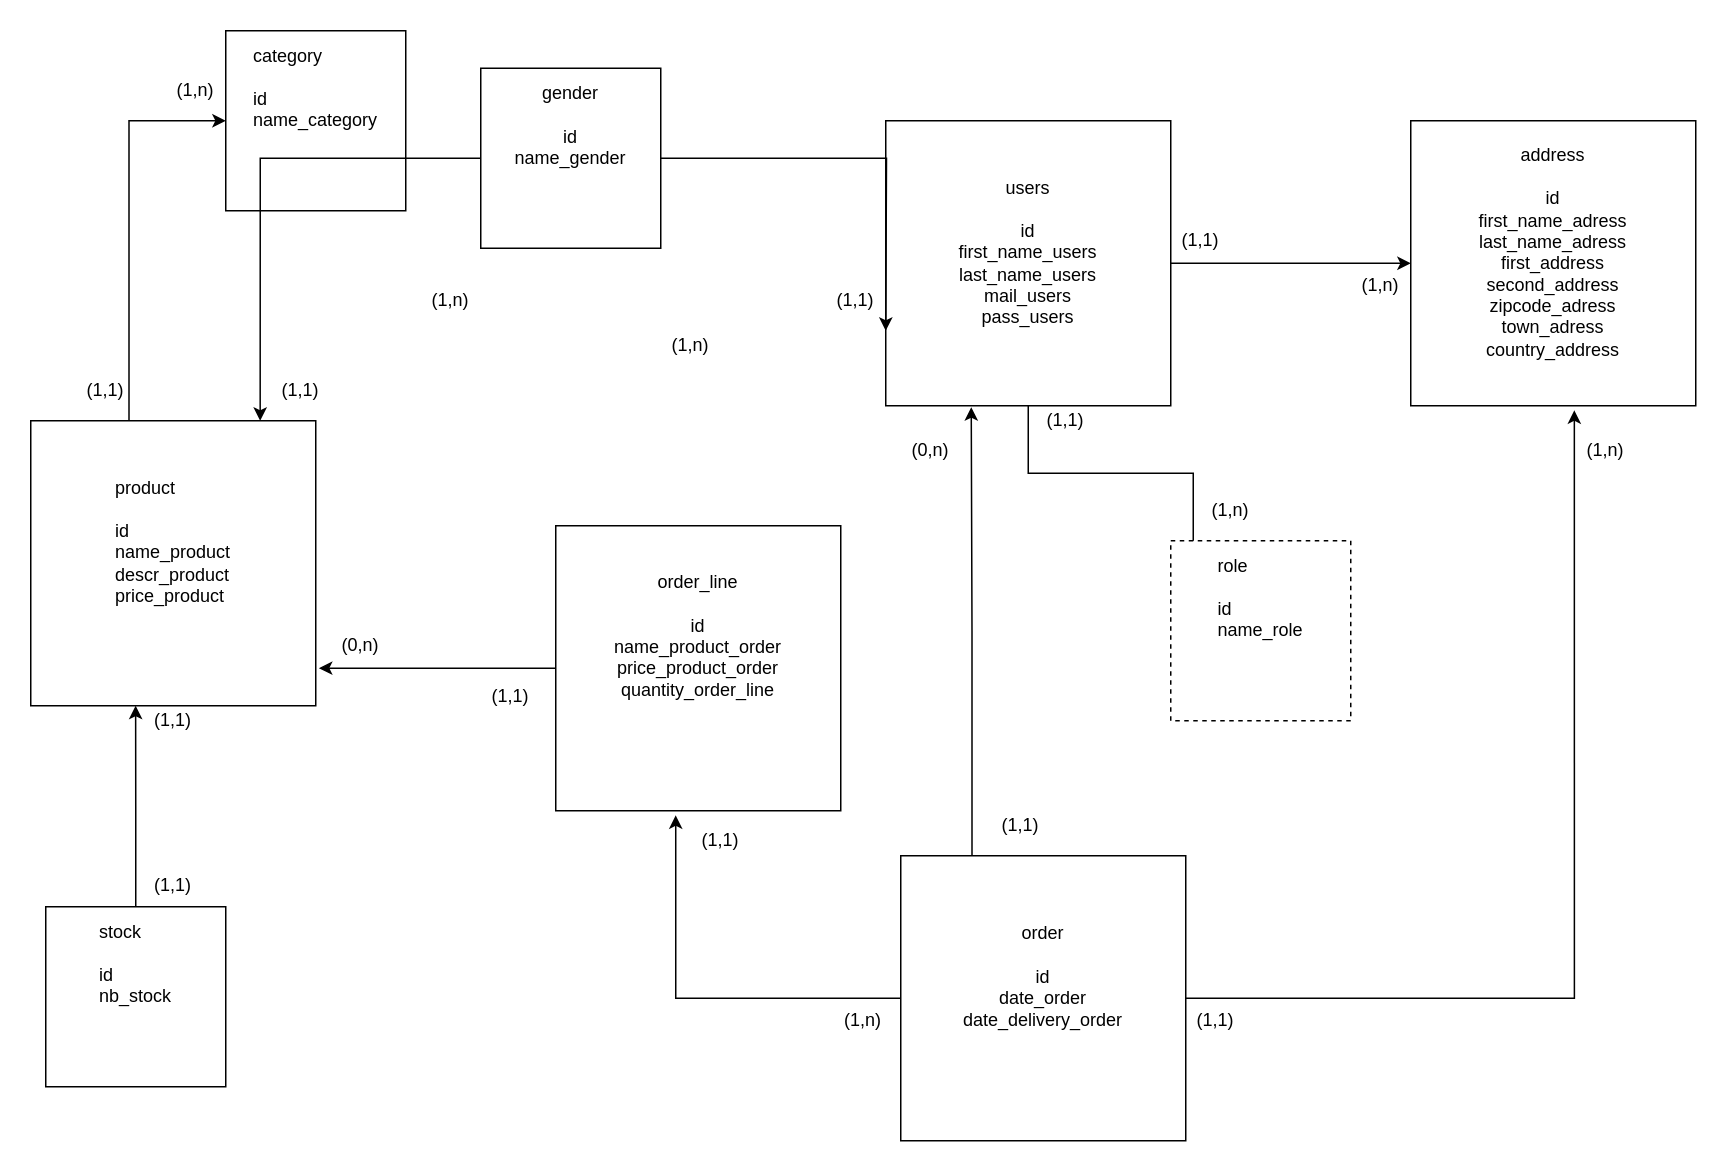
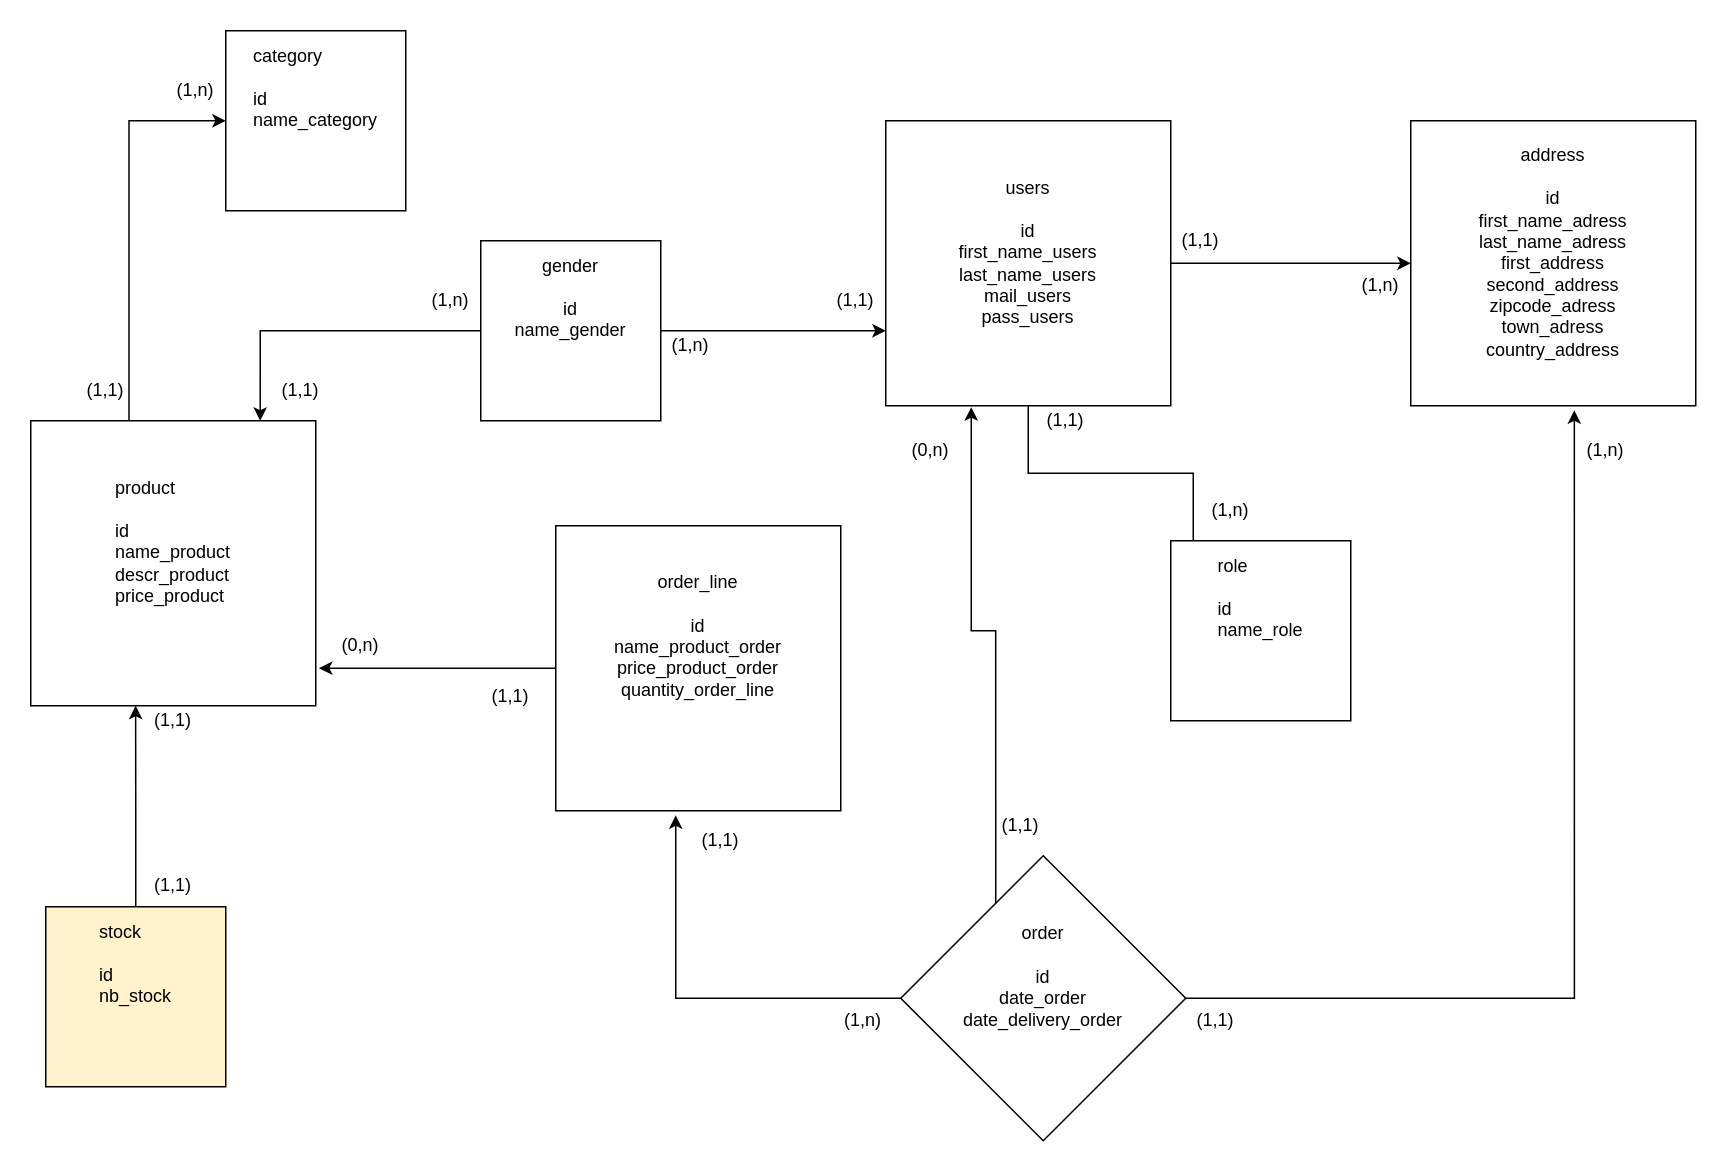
(571, 158) -> (571, 331)
(1261, 631) -> (1261, 631)
(136, 997) -> (136, 997)
(1043, 998) -> (1043, 998)
